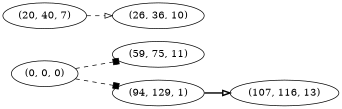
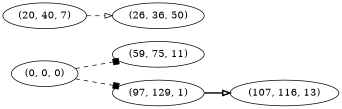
(158, 16) -> (158, 16)
(158, 93) -> (158, 93)
